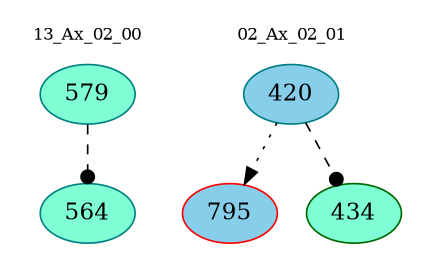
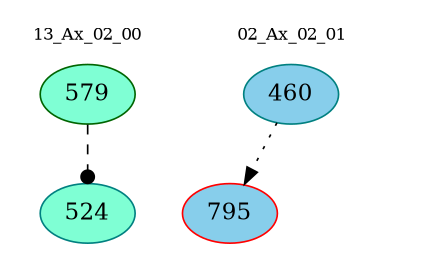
(88, 94) -> (88, 94)
(291, 94) -> (291, 94)
(88, 213) -> (88, 213)
(354, 213) -> none
